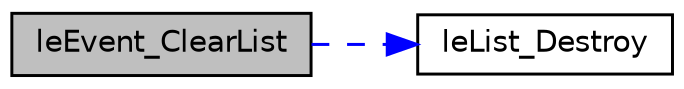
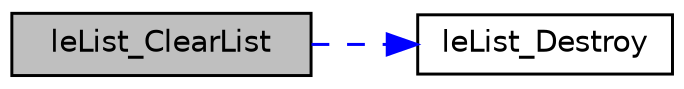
(161, 44) -> (161, 44)
